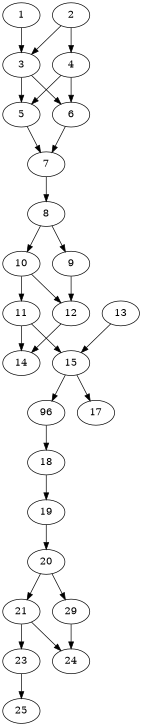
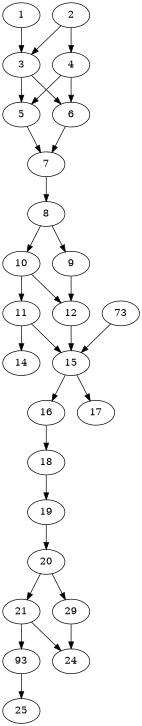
(121, 313) -> (121, 313)
(49, 335) -> (71, 335)
(46, 413) -> (46, 413)
(21, 661) -> (21, 661)
